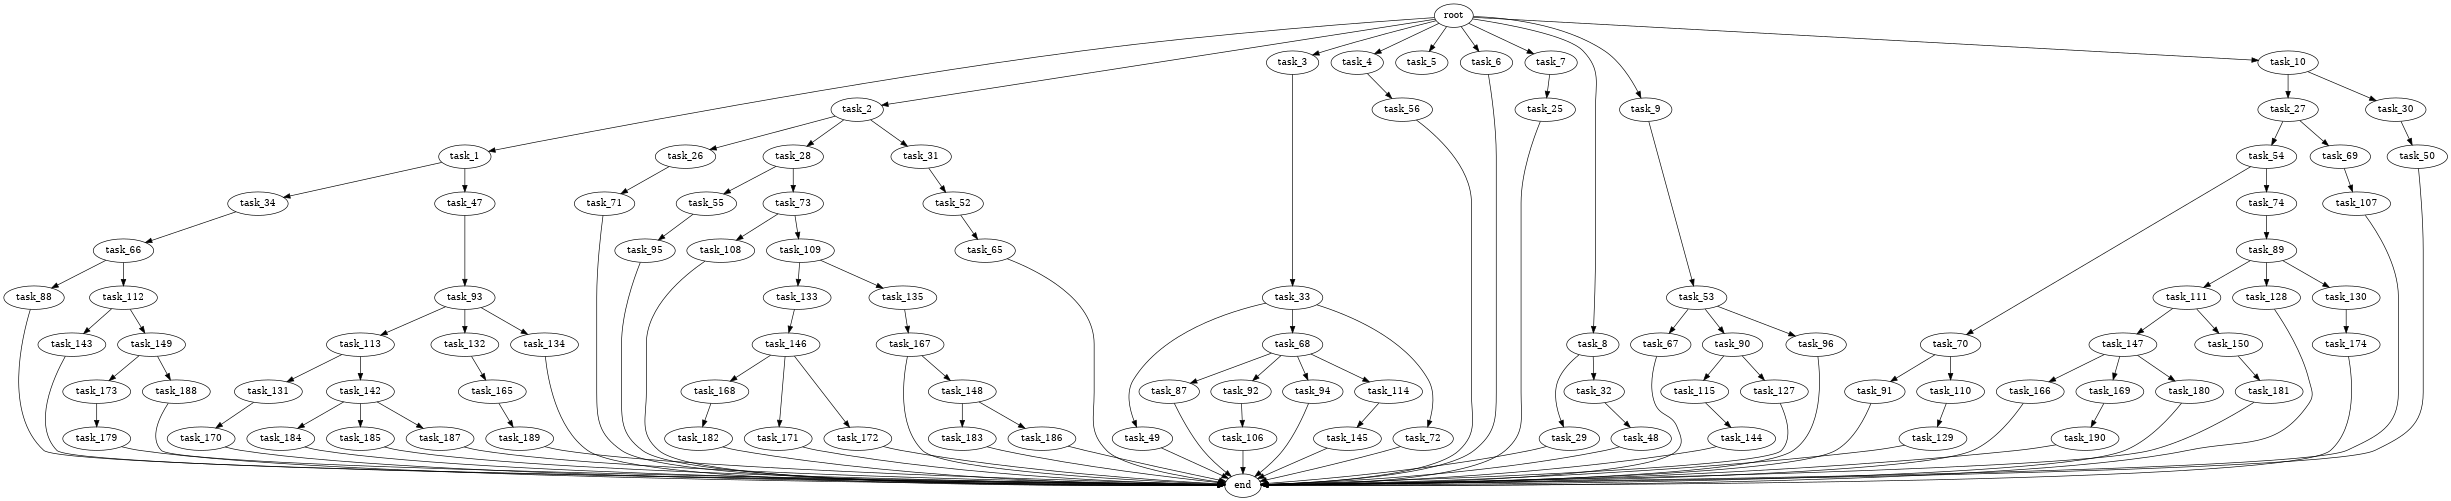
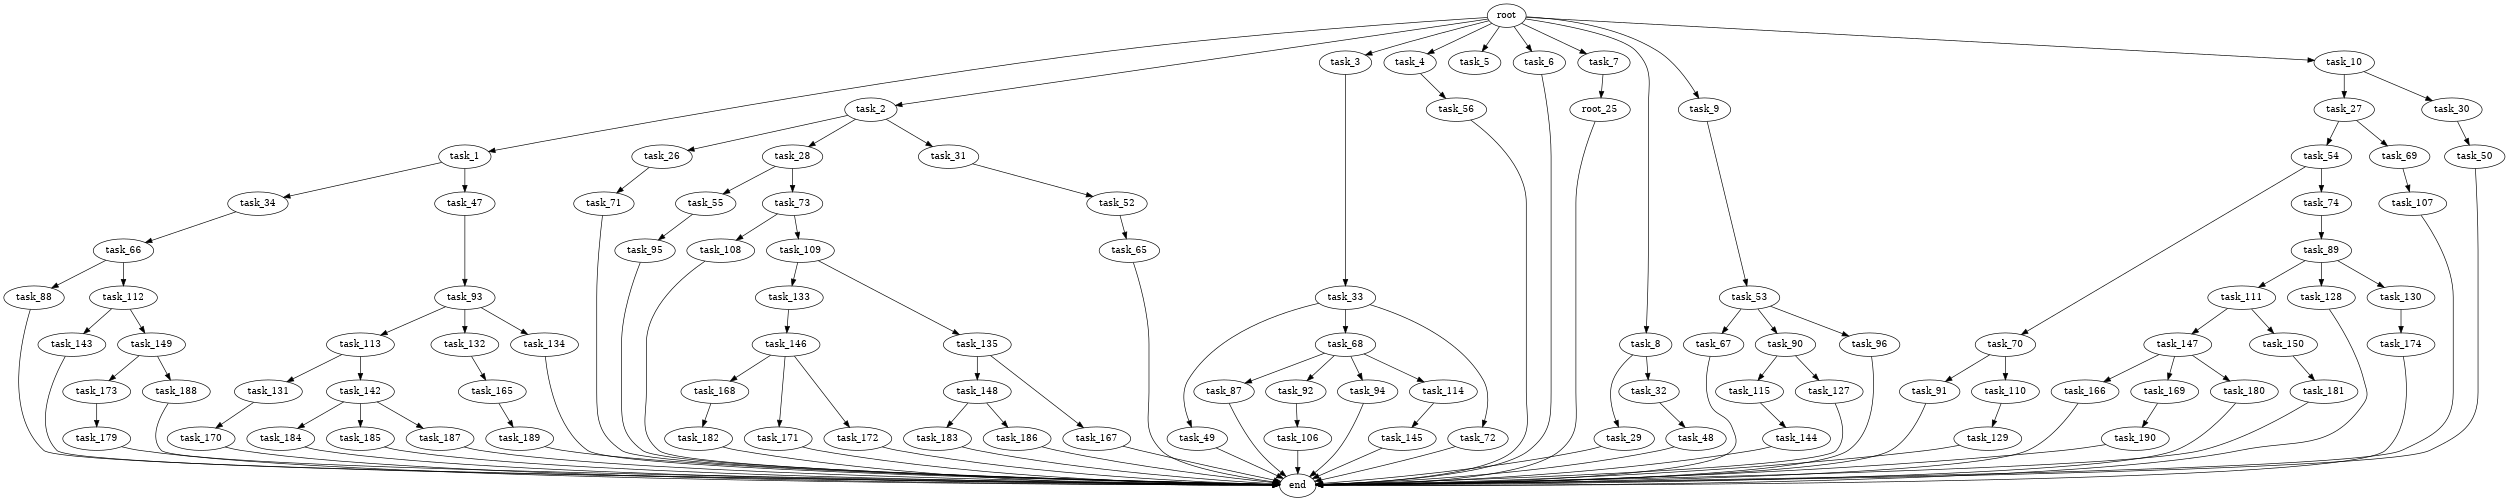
(1545, 110) -> (1600, 110)
(934, 366) -> (977, 365)
